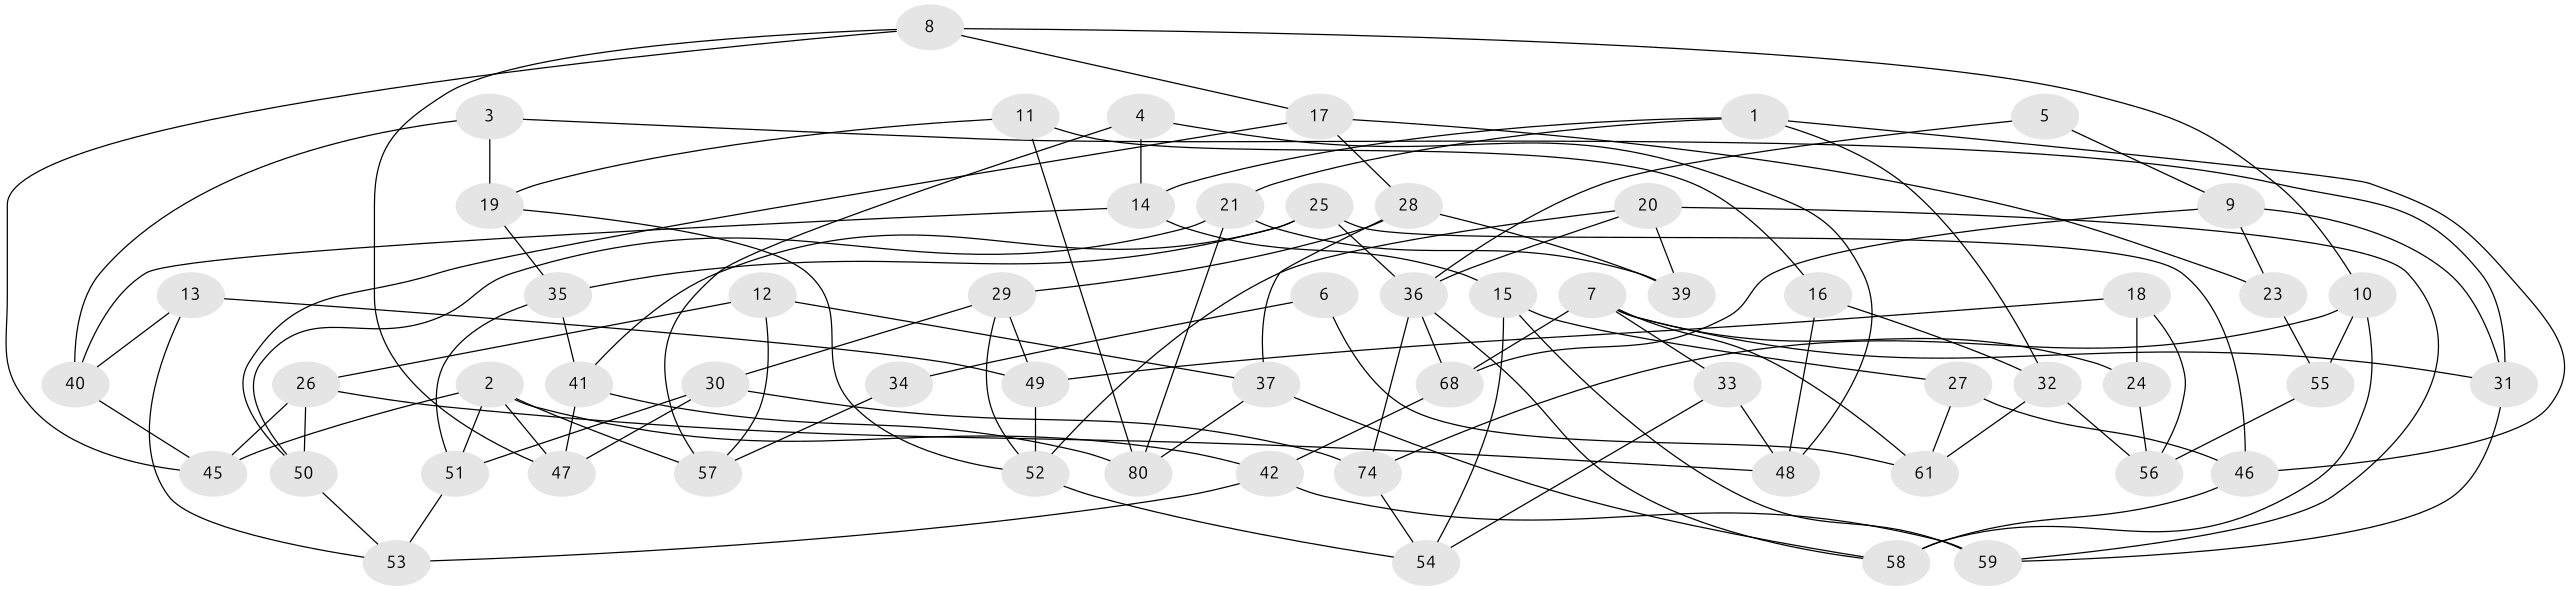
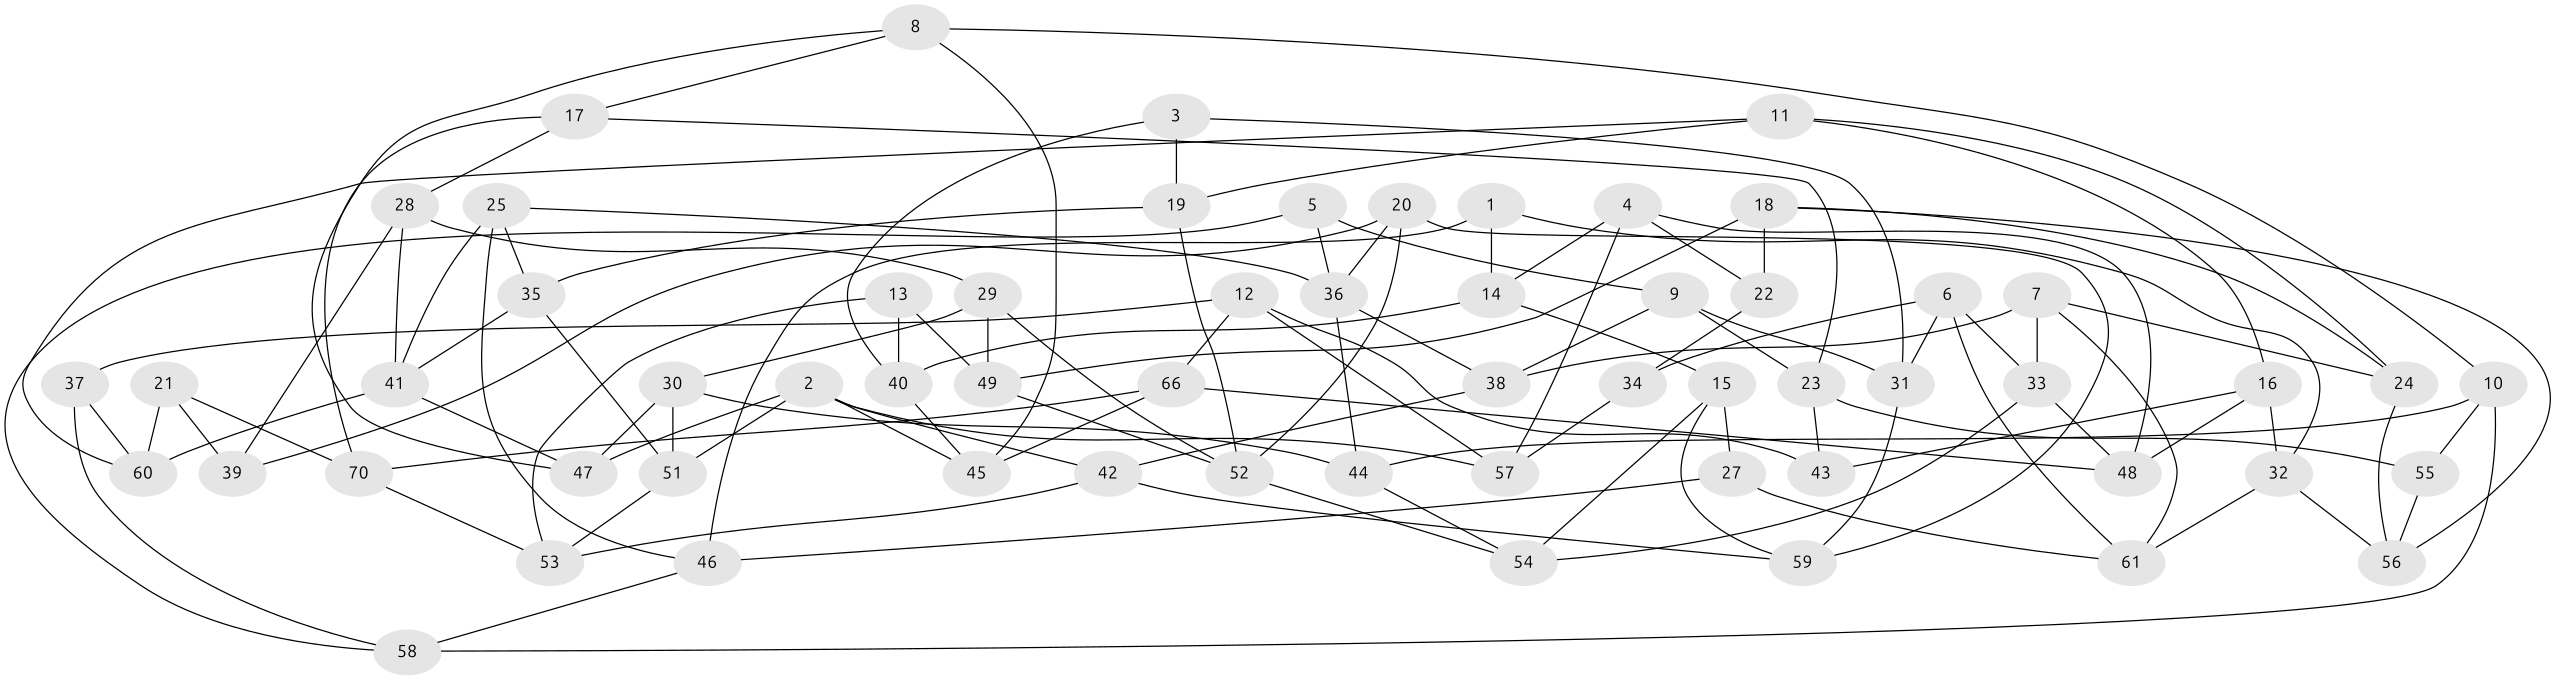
(1486, 140) -> none
none -> (2126, 182)
(1273, 286) -> (398, 295)
none -> (1764, 295)
none -> (1992, 340)
(2022, 356) -> (1923, 342)
(306, 384) -> (1171, 384)
(1450, 384) -> (1496, 384)
(304, 474) -> (359, 474)
(1138, 474) -> (143, 474)
(1368, 474) -> (1359, 474)
none -> (1821, 474)
(1622, 484) -> (424, 239)
